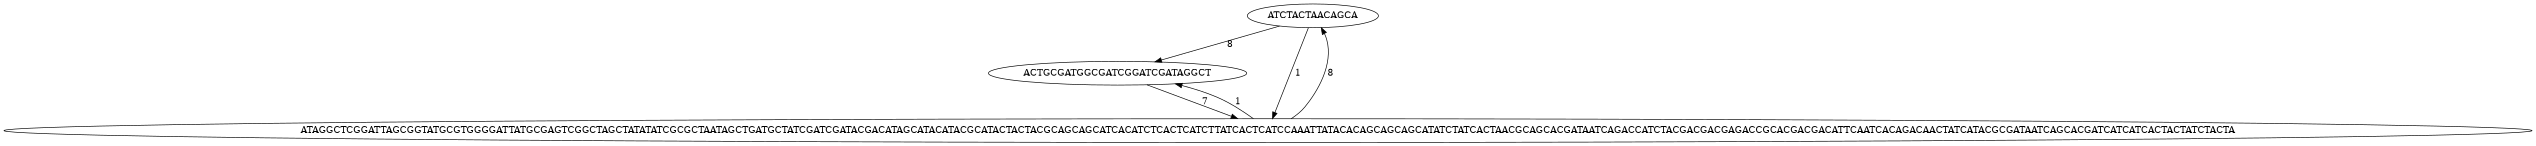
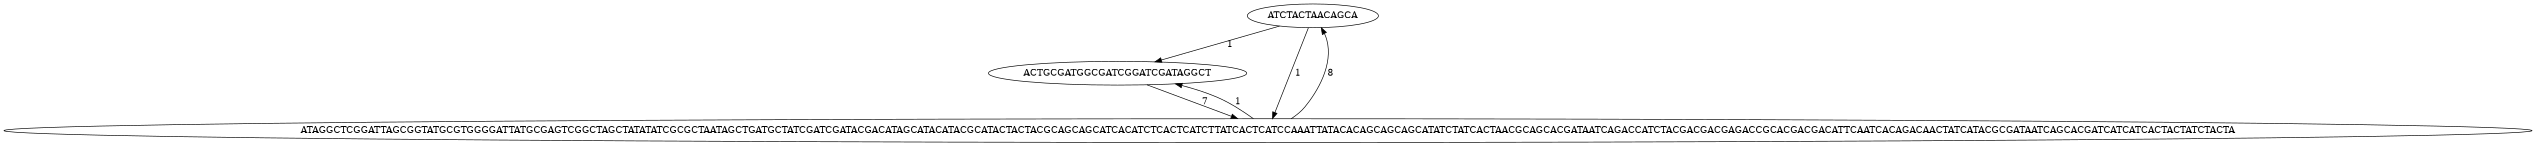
(1230, 45) -> (1230, 45)
